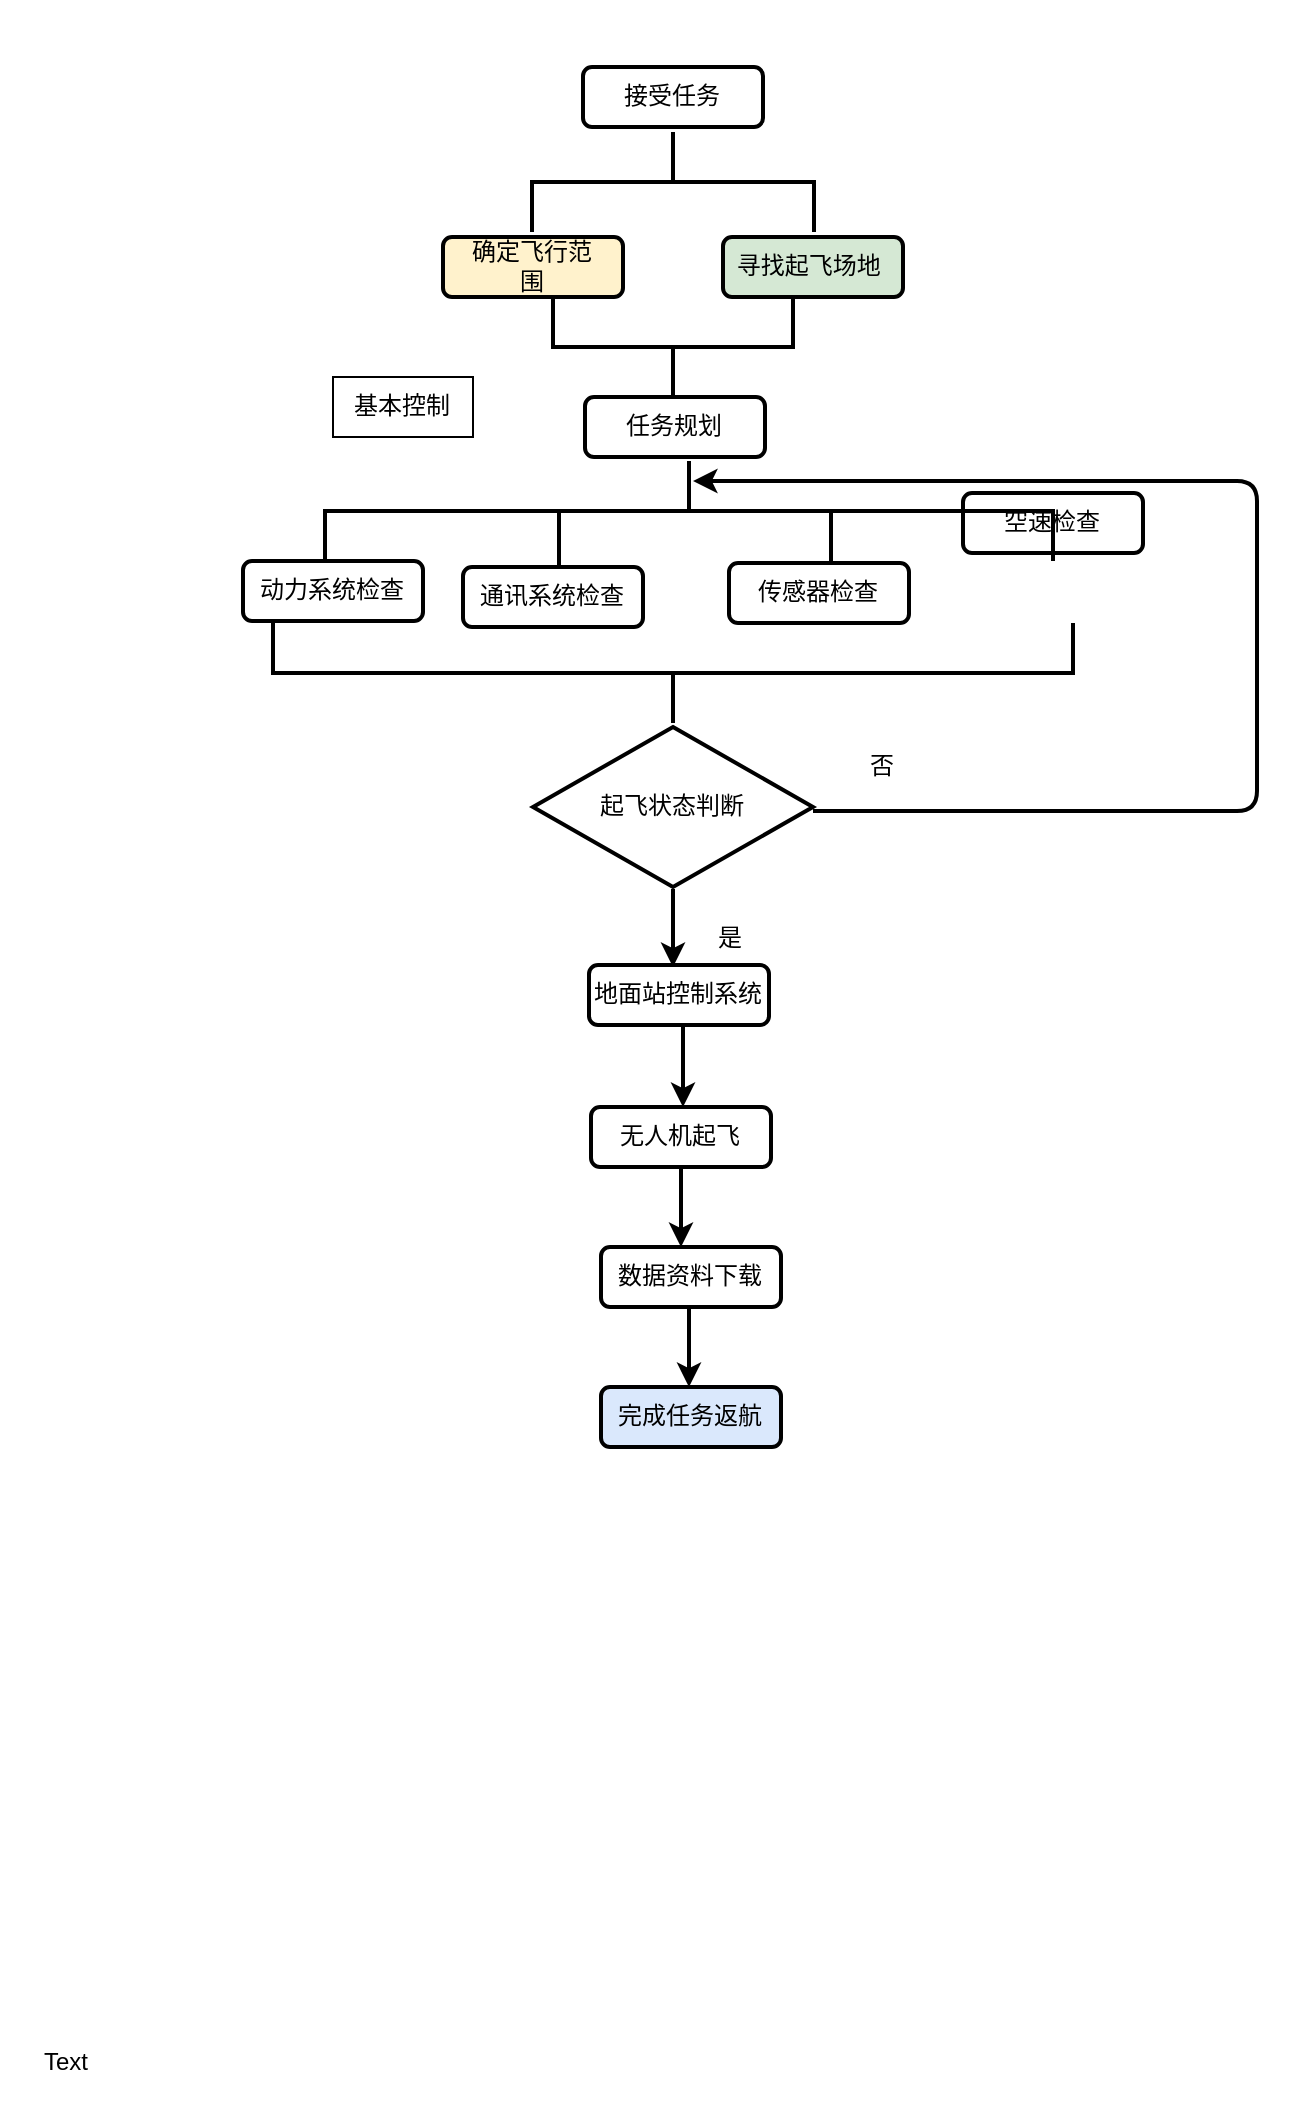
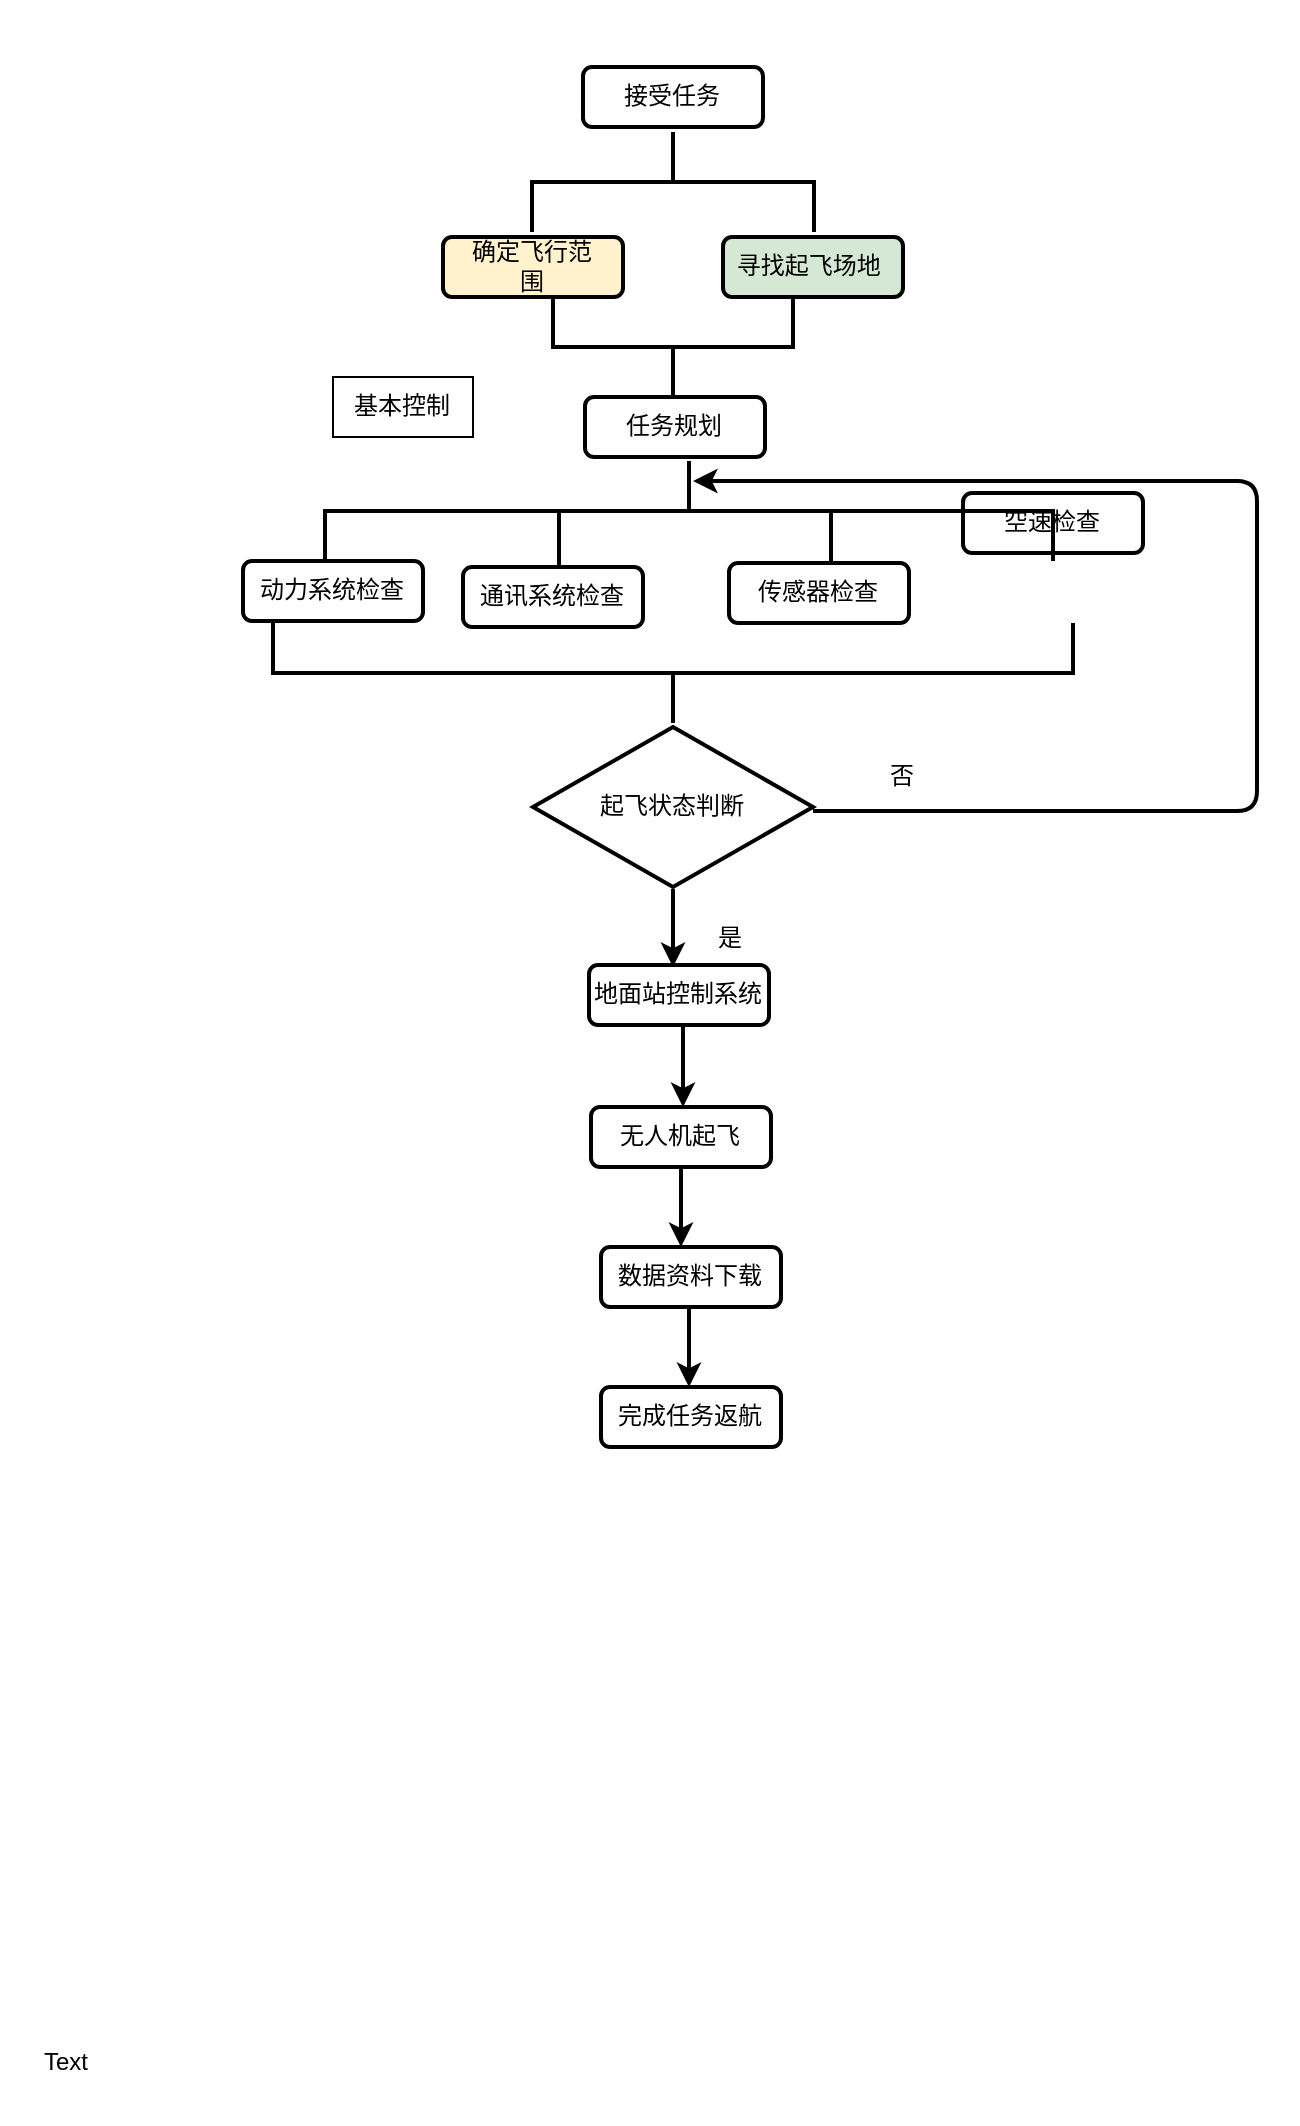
(883, 767) -> (903, 777)
(691, 1417) -> (691, 1417)
